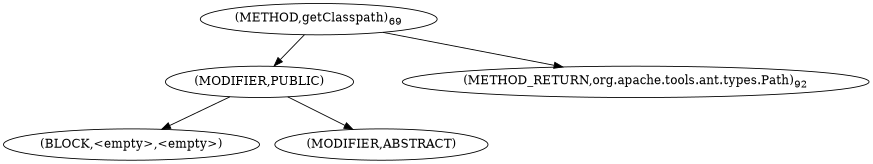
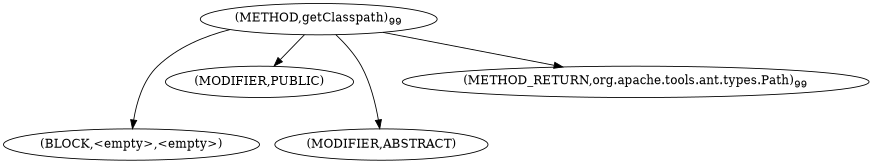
(396, 18) -> (396, 18)
(801, 81) -> (801, 81)
(200, 111) -> (166, 59)
(316, 111) -> (365, 73)
